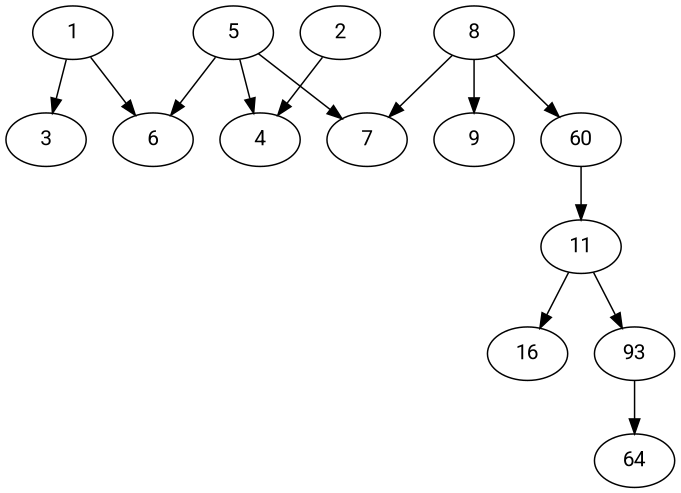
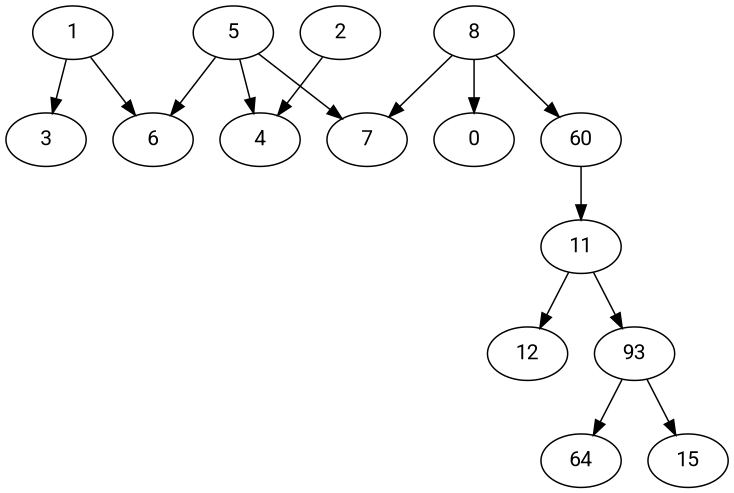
(474, 140) -> (474, 140)
(528, 354) -> (528, 354)
none -> (688, 461)
